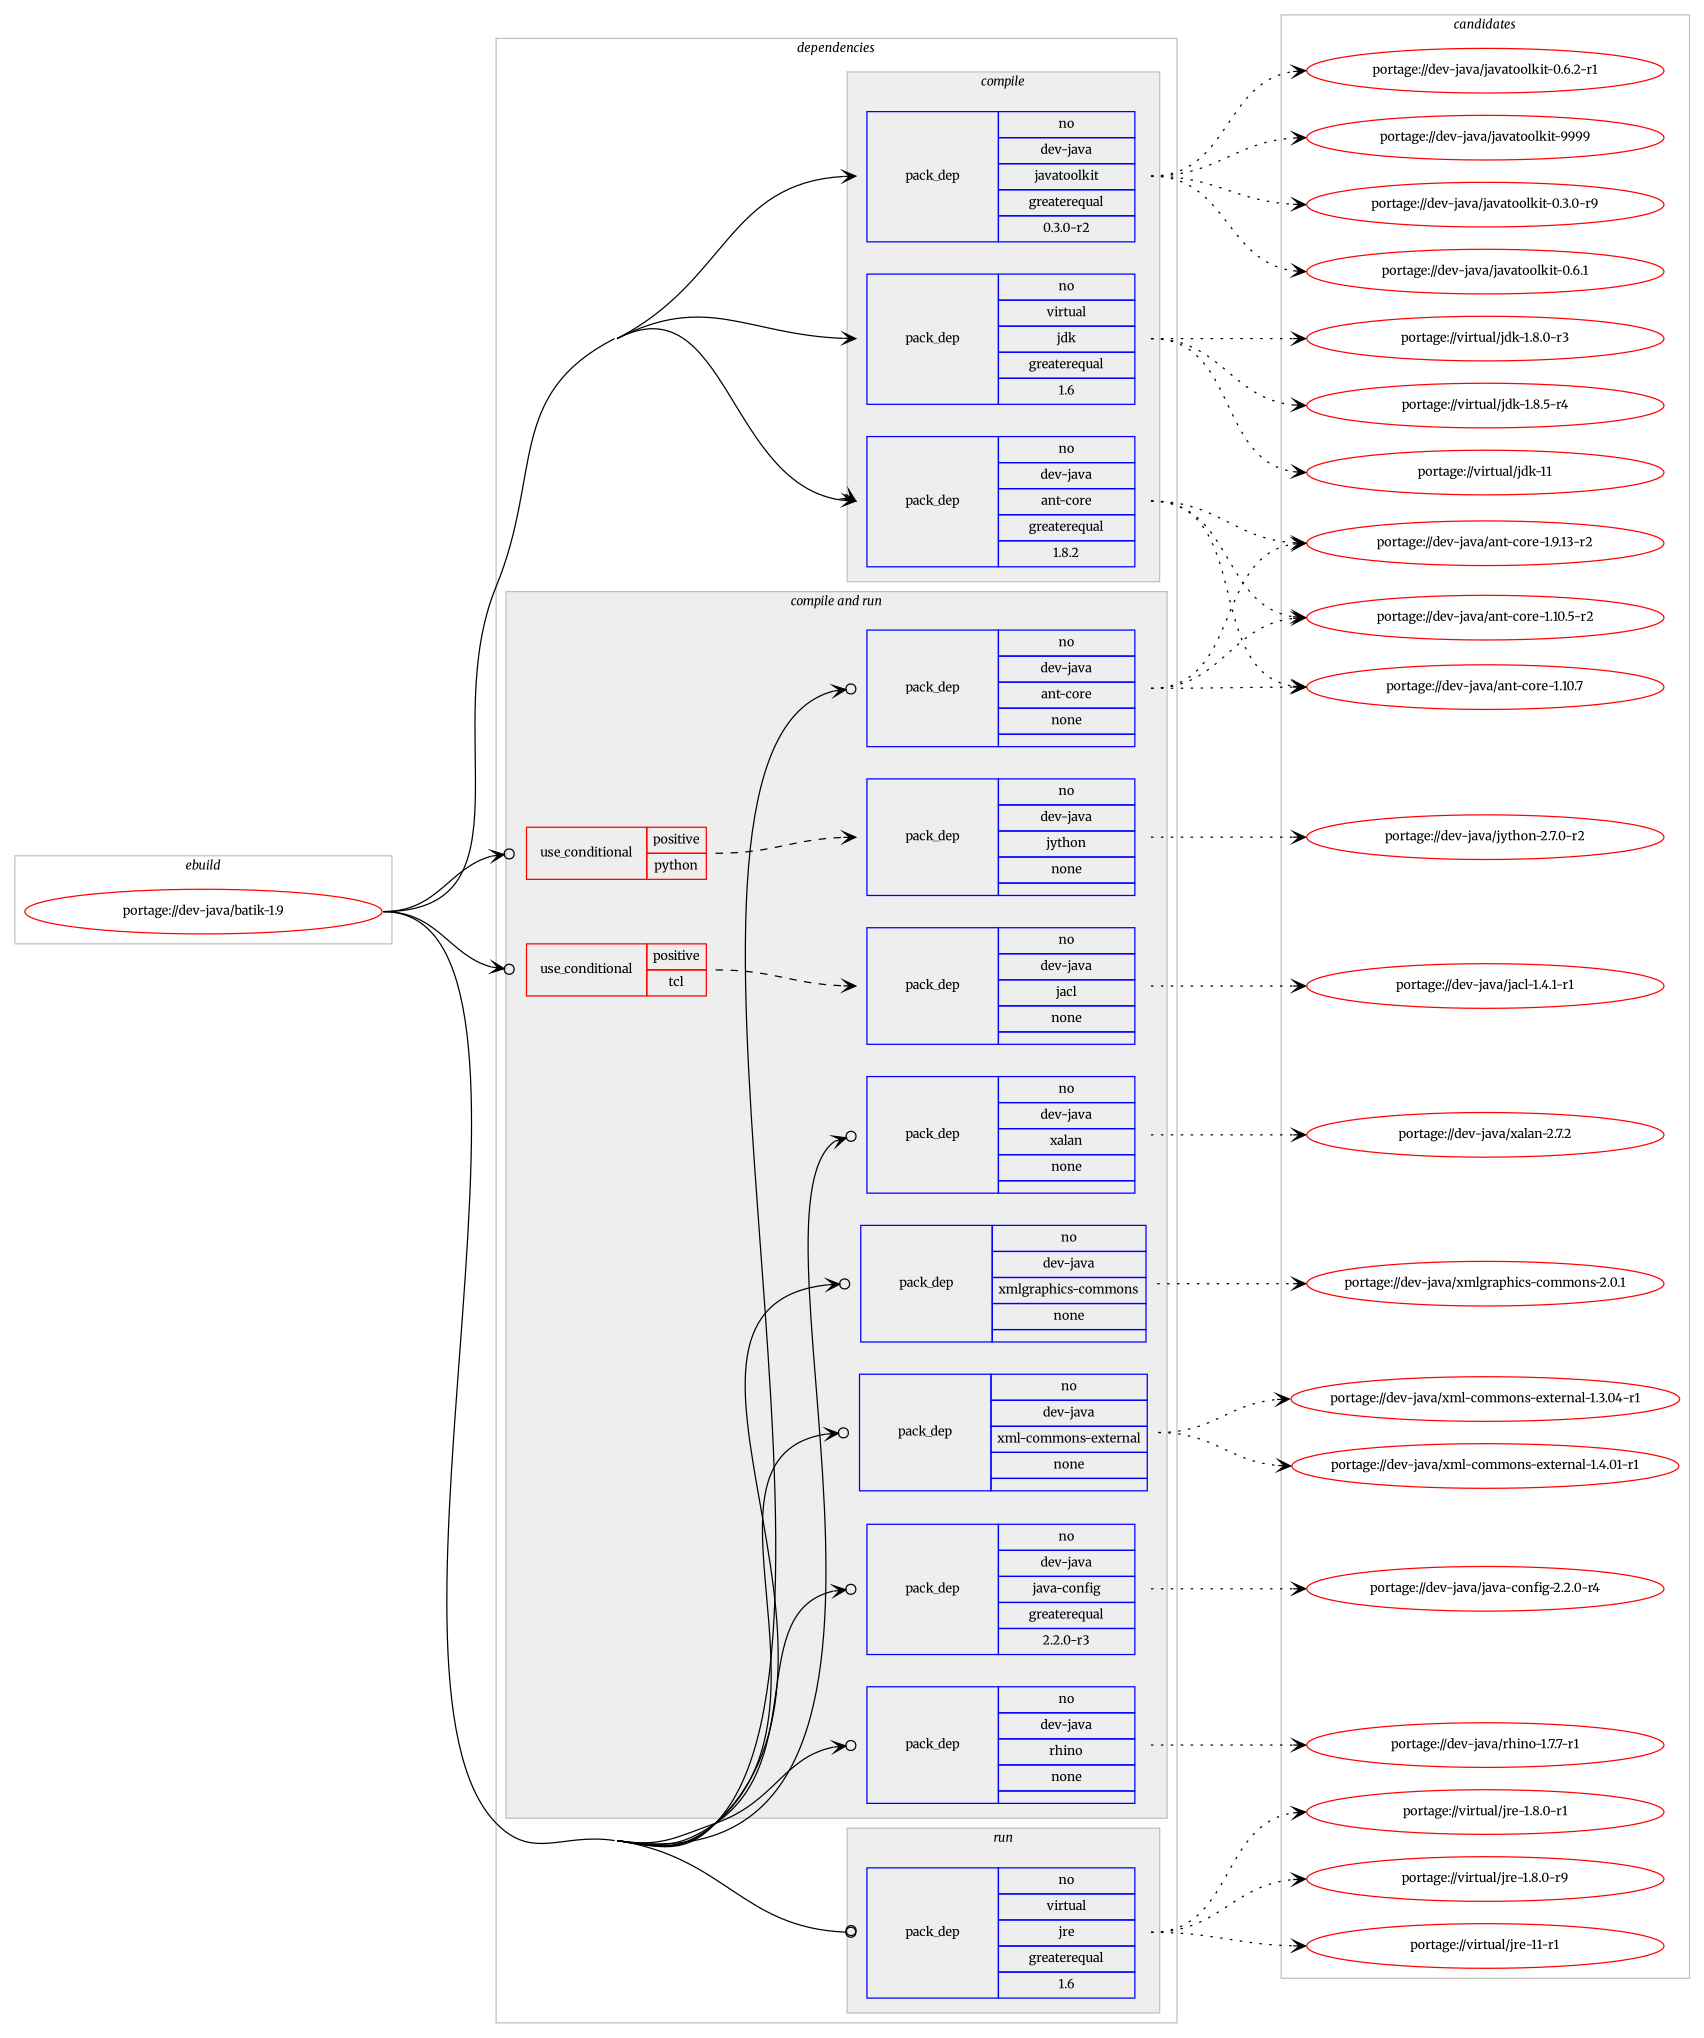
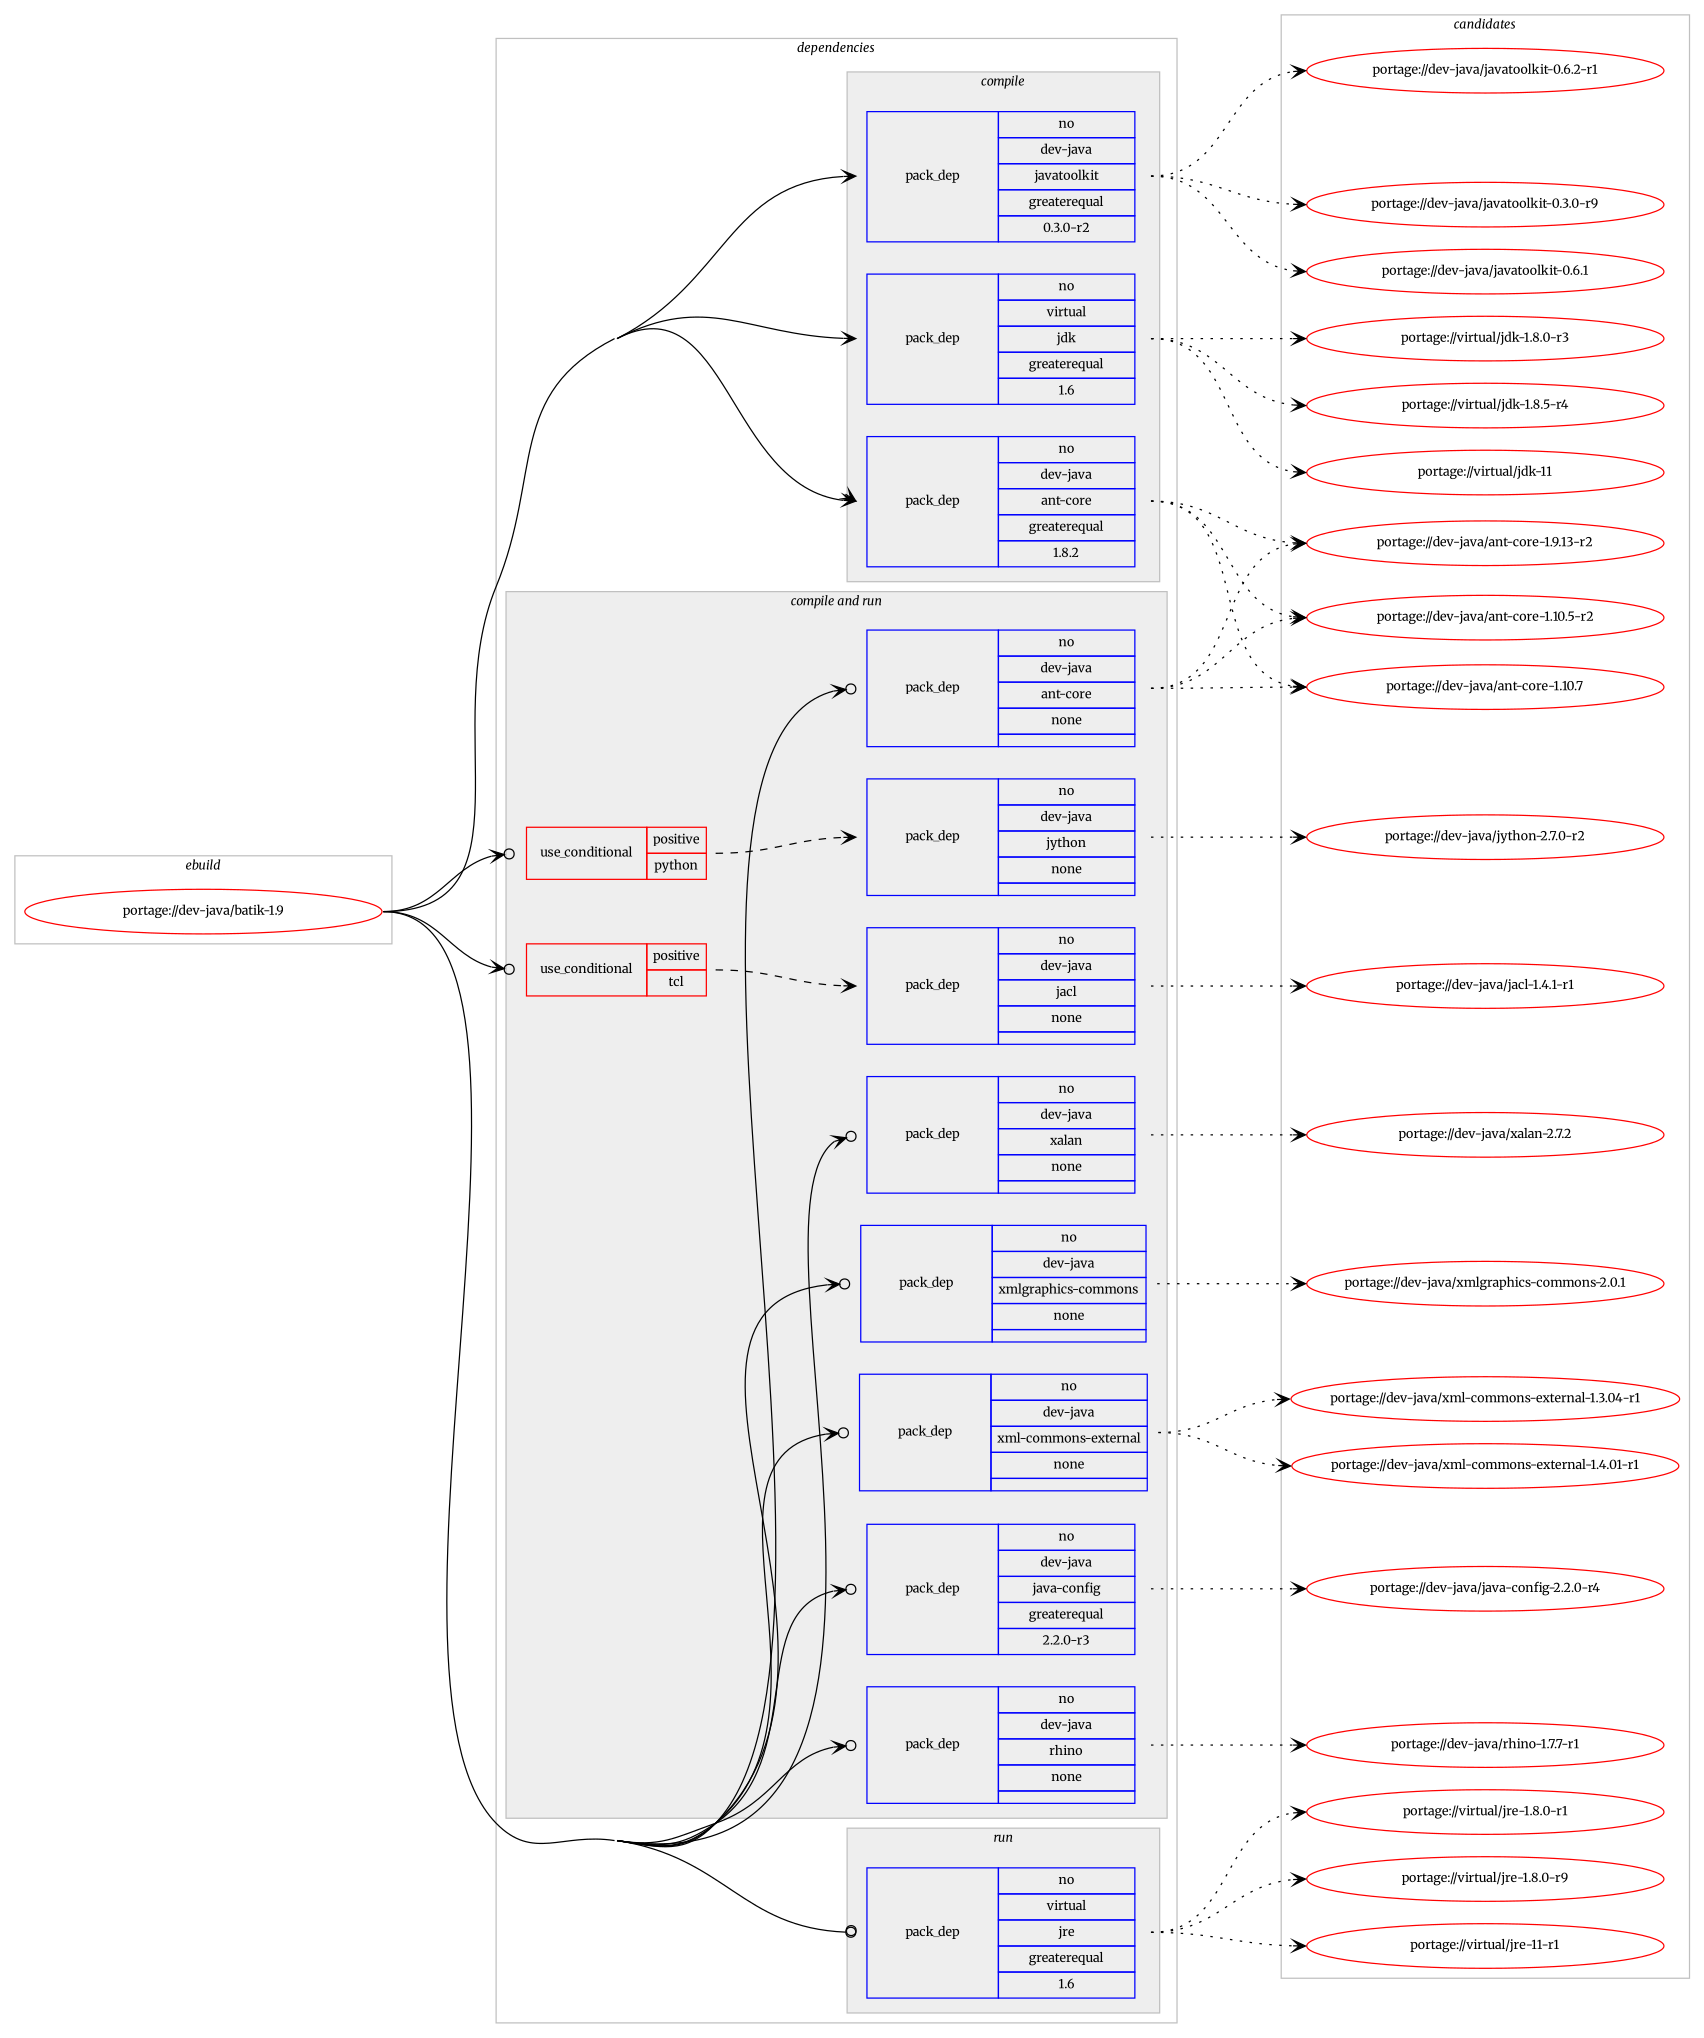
(1485, 138) -> none
